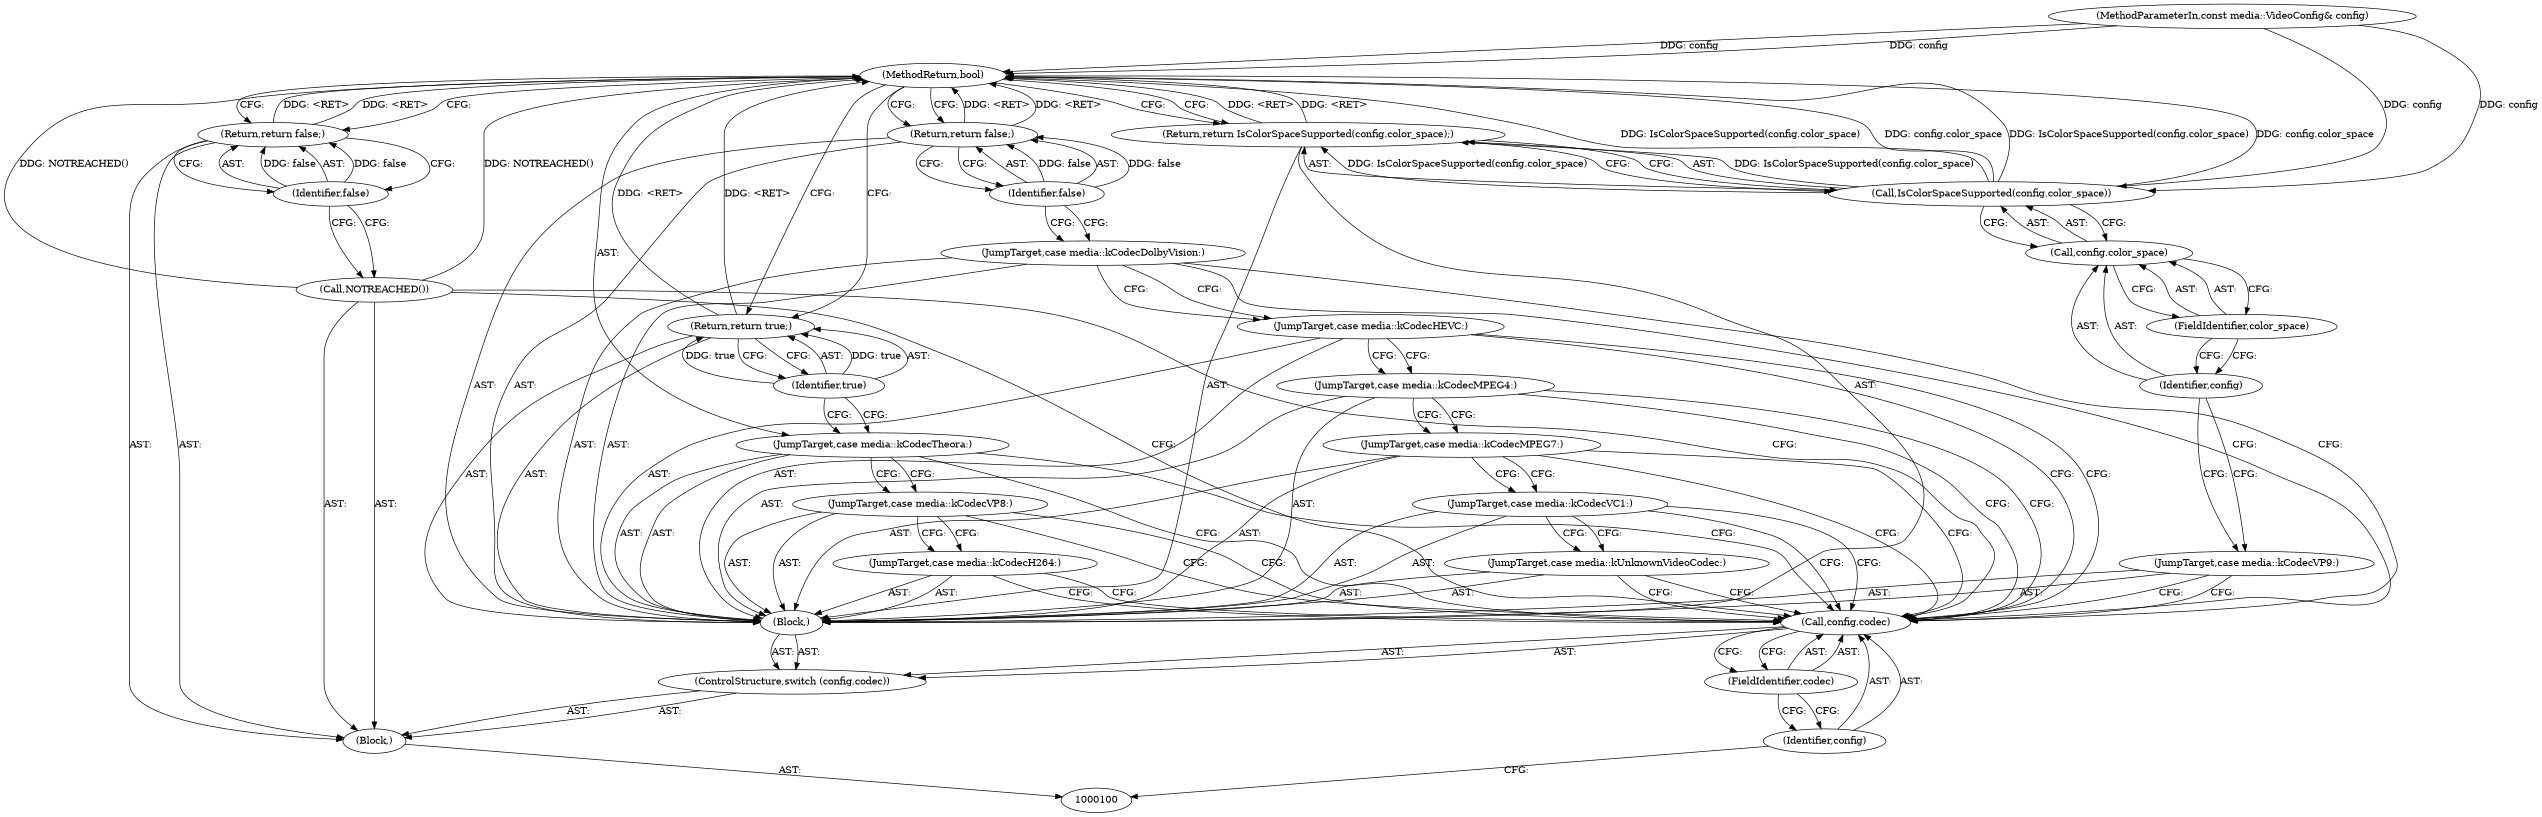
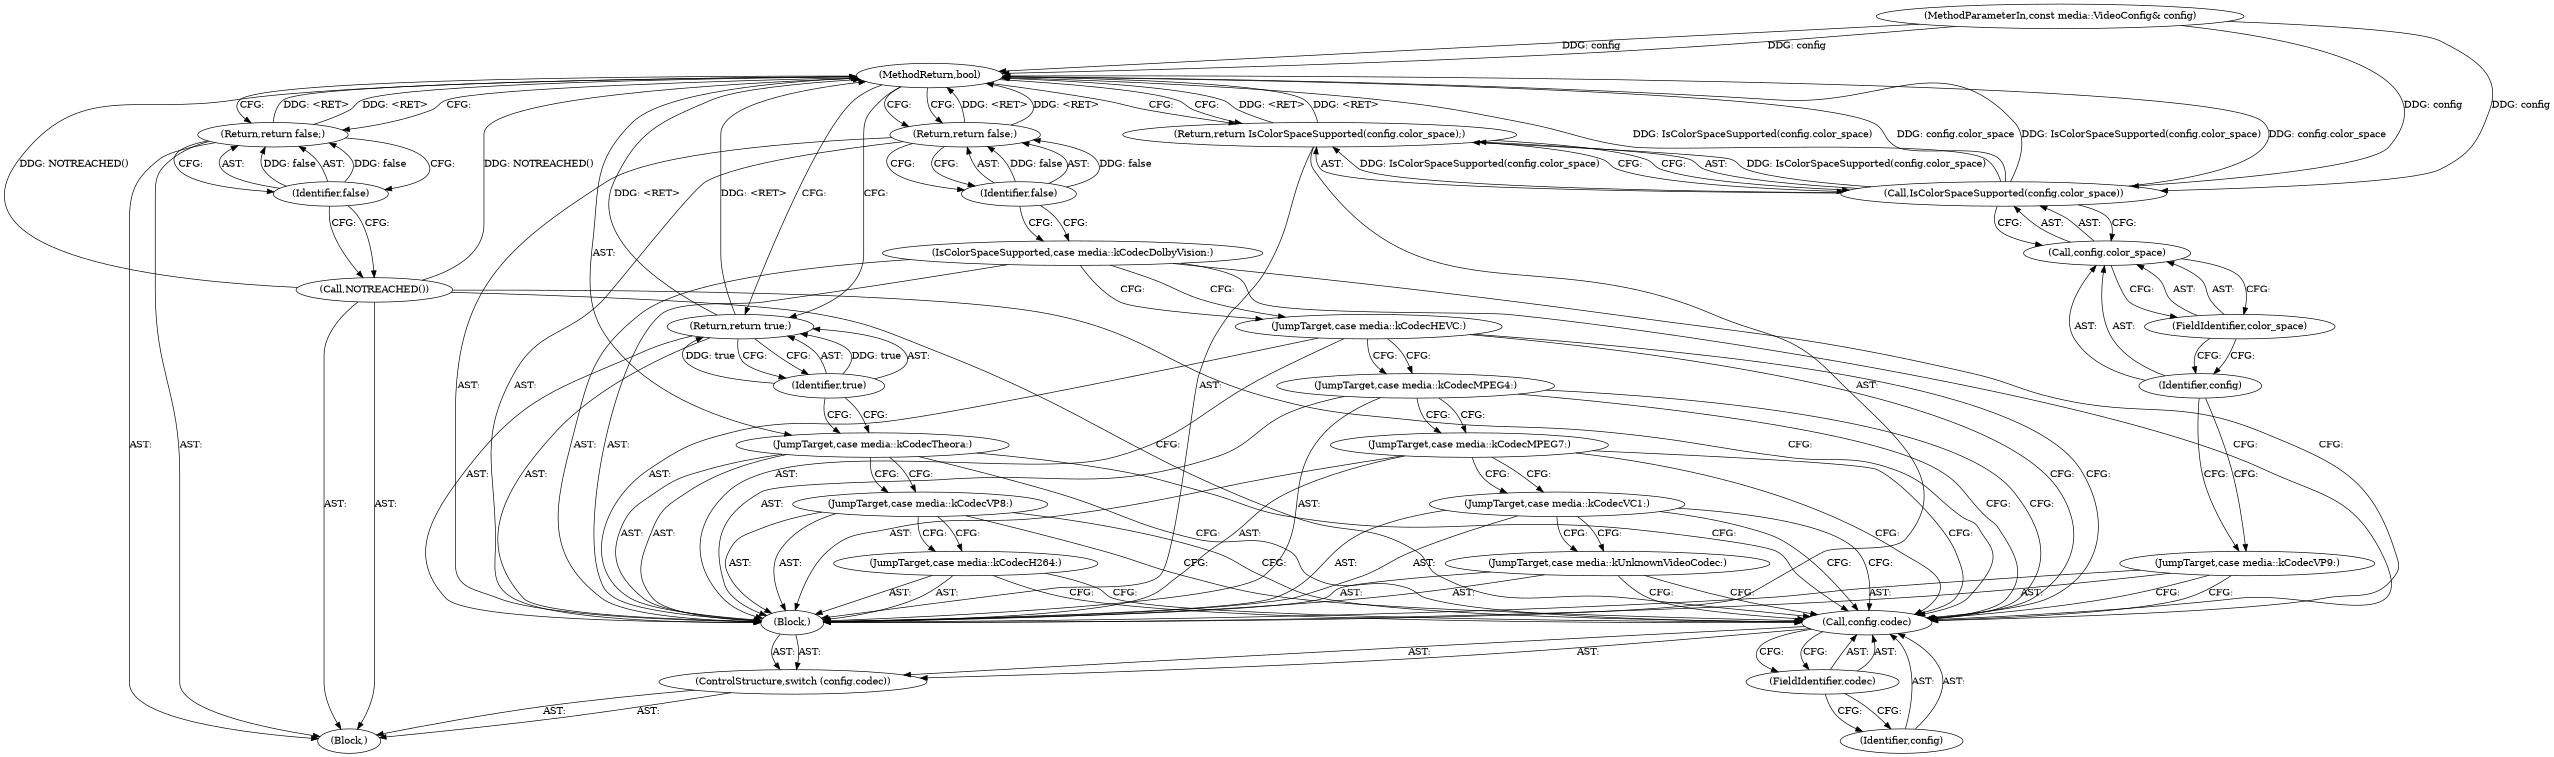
(1093, 253) -> (1073, 253)
(1096, 800) -> none
